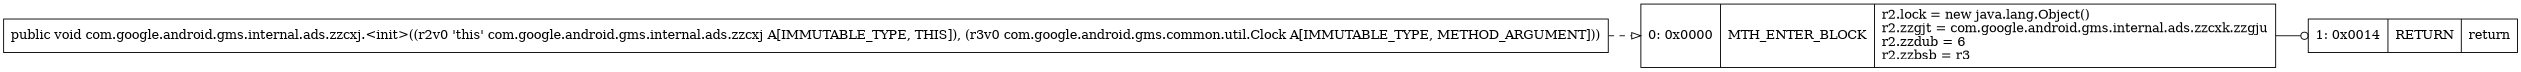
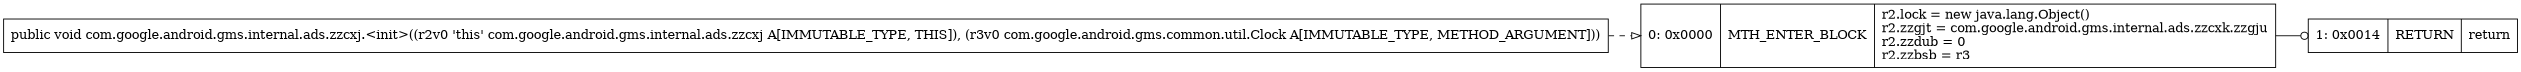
(1924, 42) -> (1924, 42)
